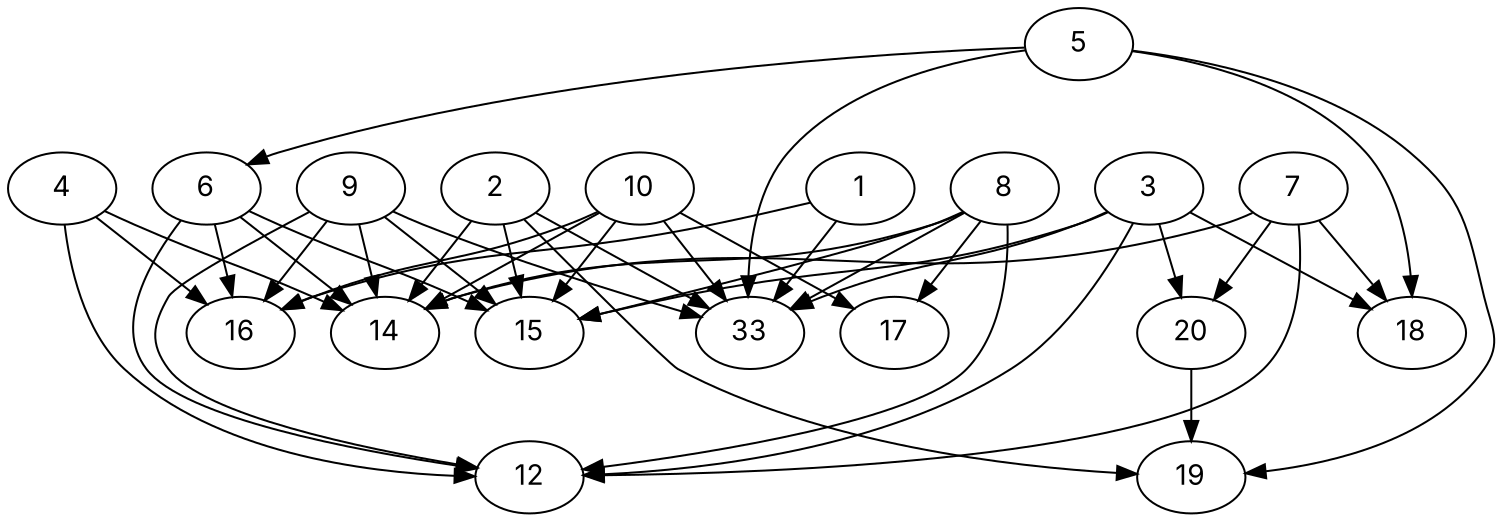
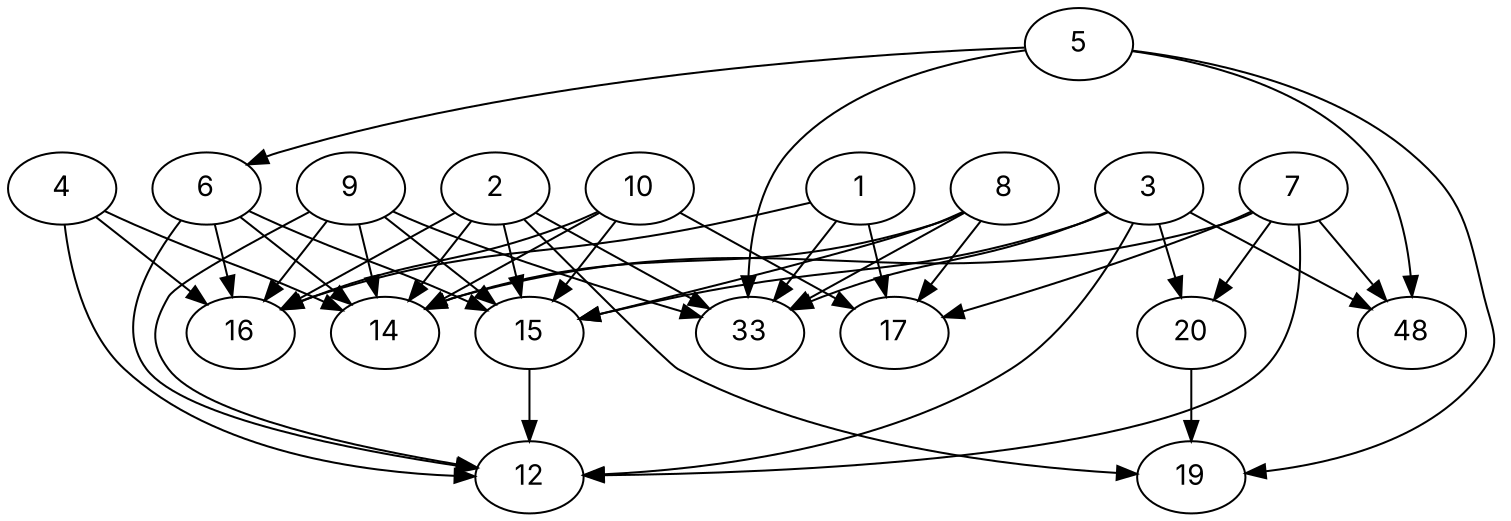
(684, 246) -> none
none -> (385, 251)
none -> (875, 251)
none -> (1130, 258)
(1412, 333) -> (1412, 333)
(865, 417) -> (529, 395)
